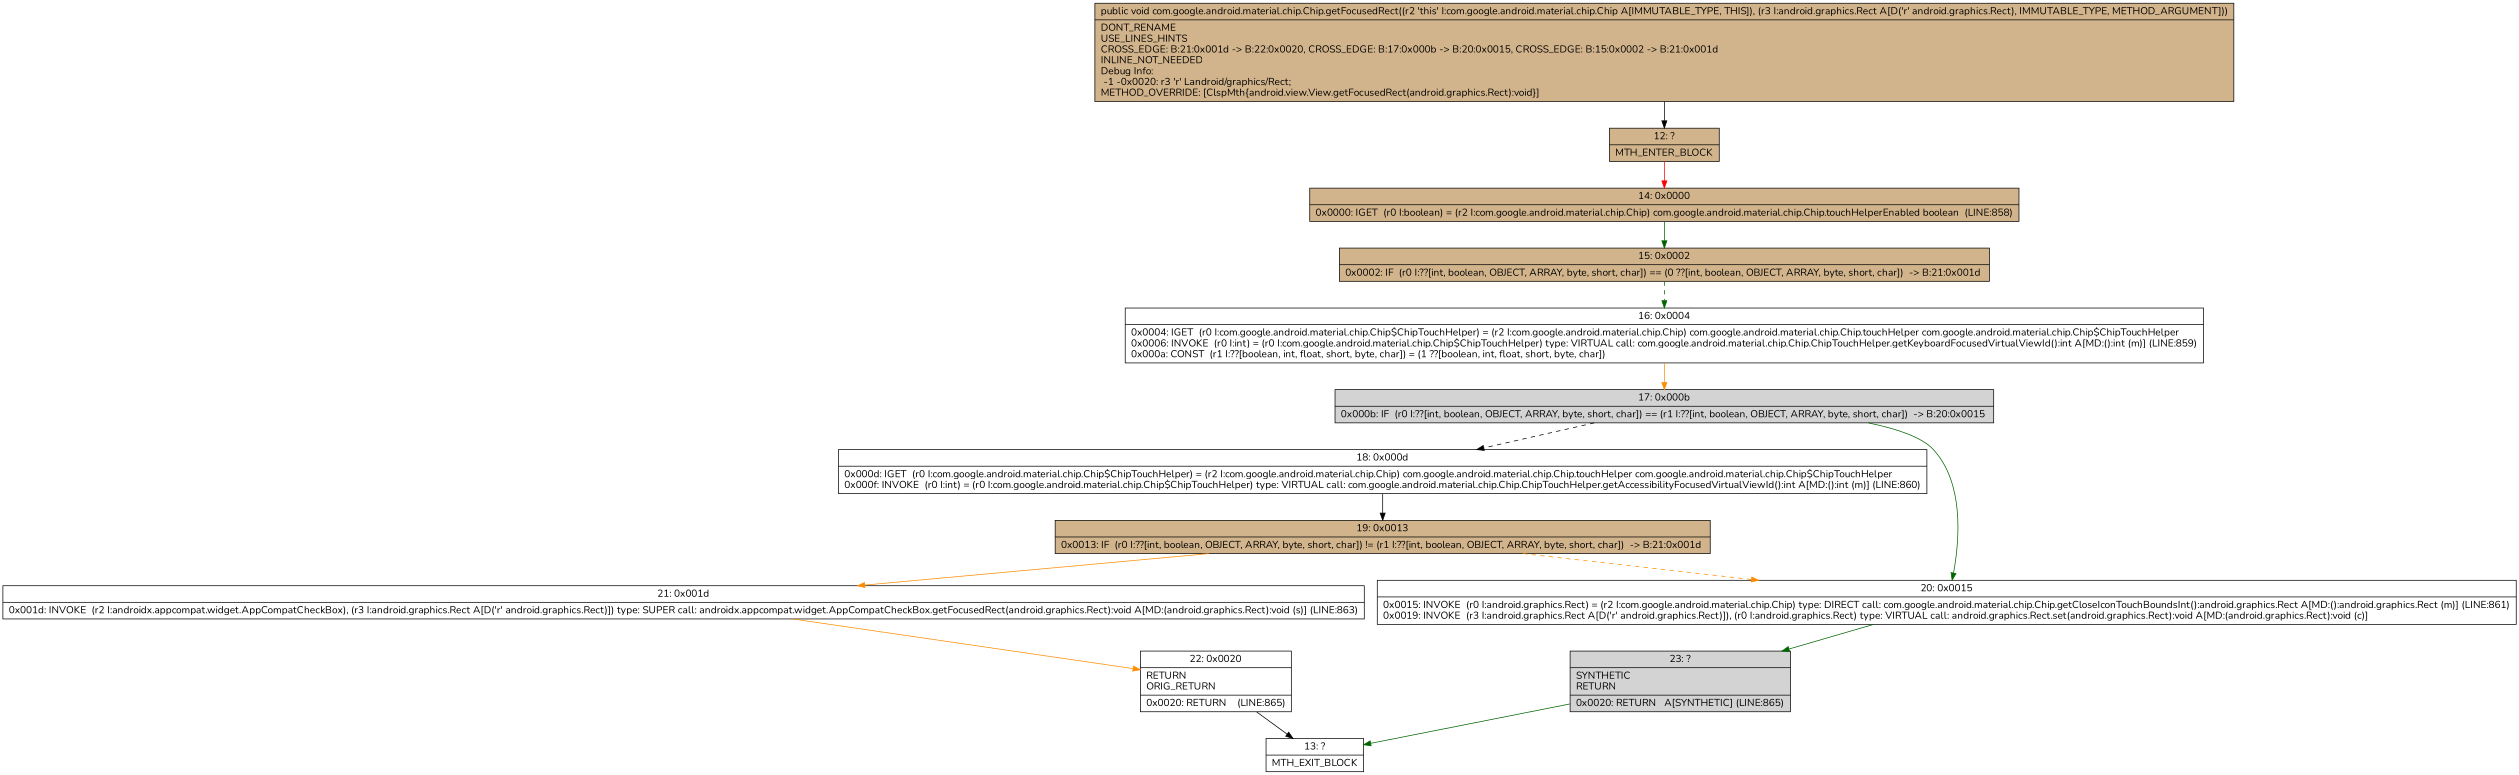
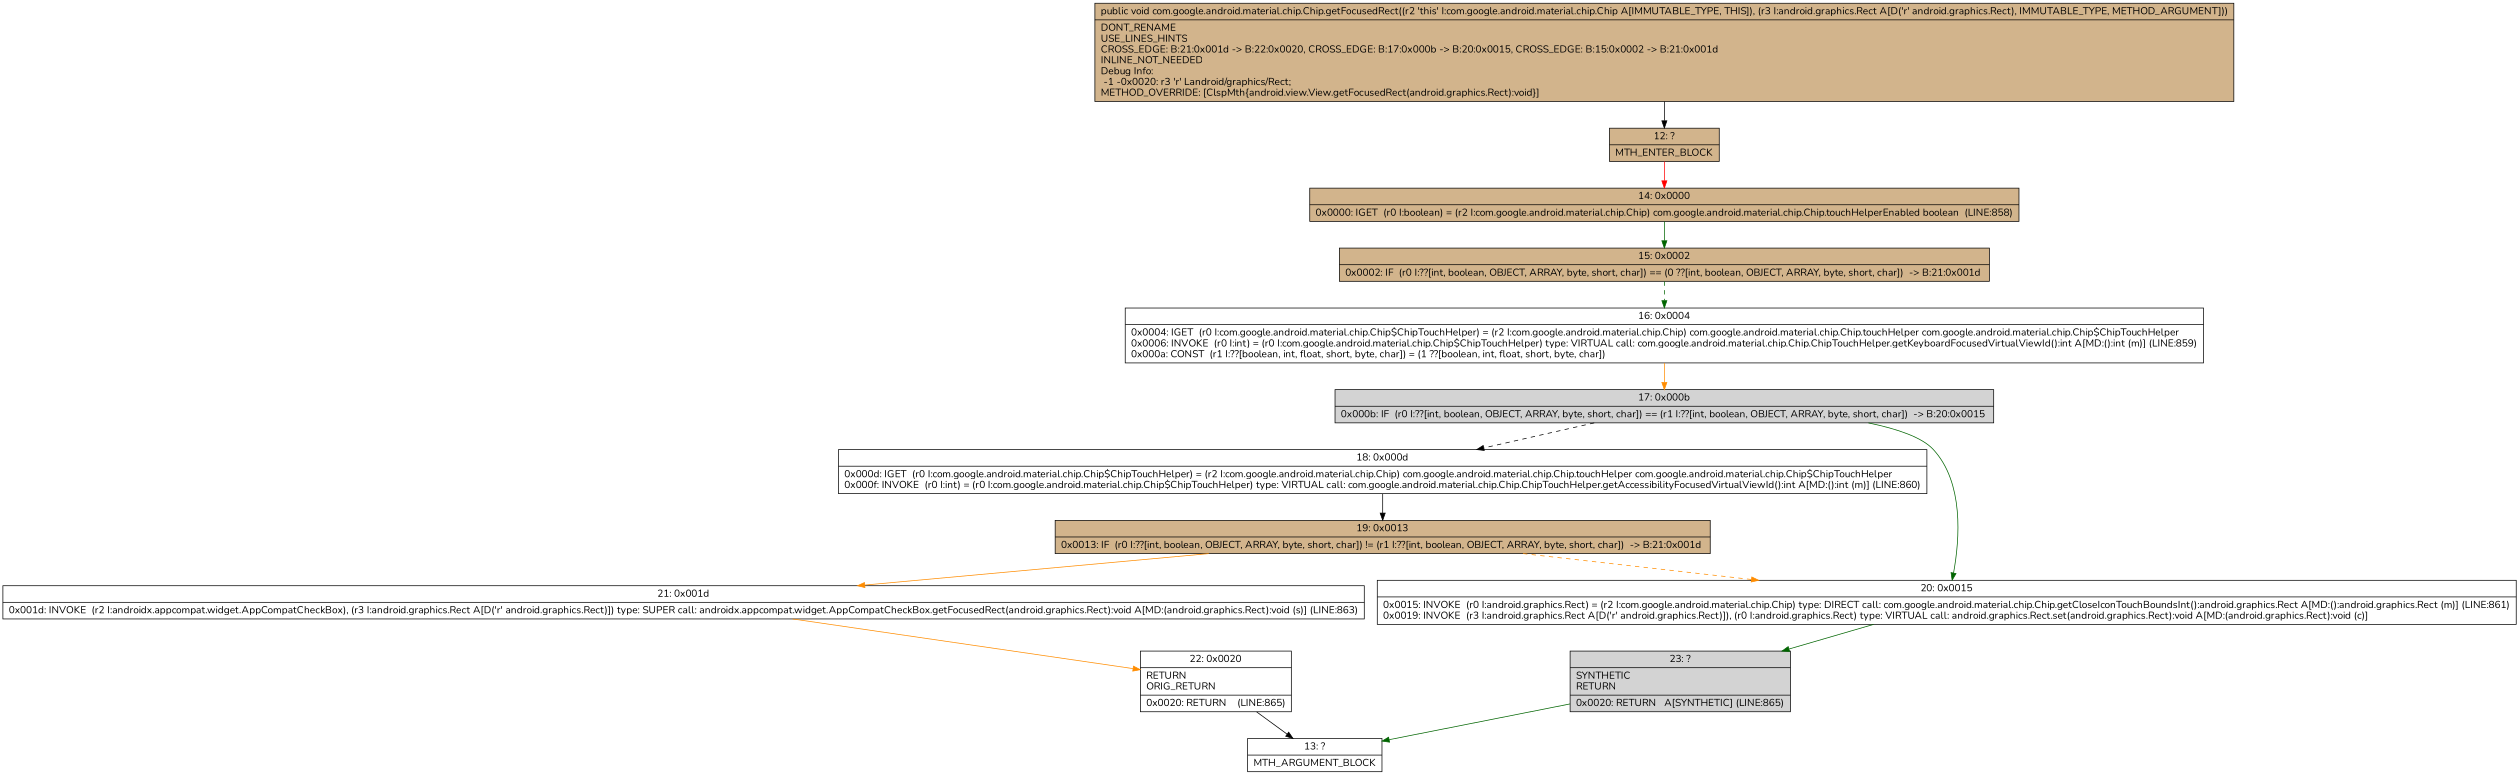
(1315, 763) -> (1315, 763)
